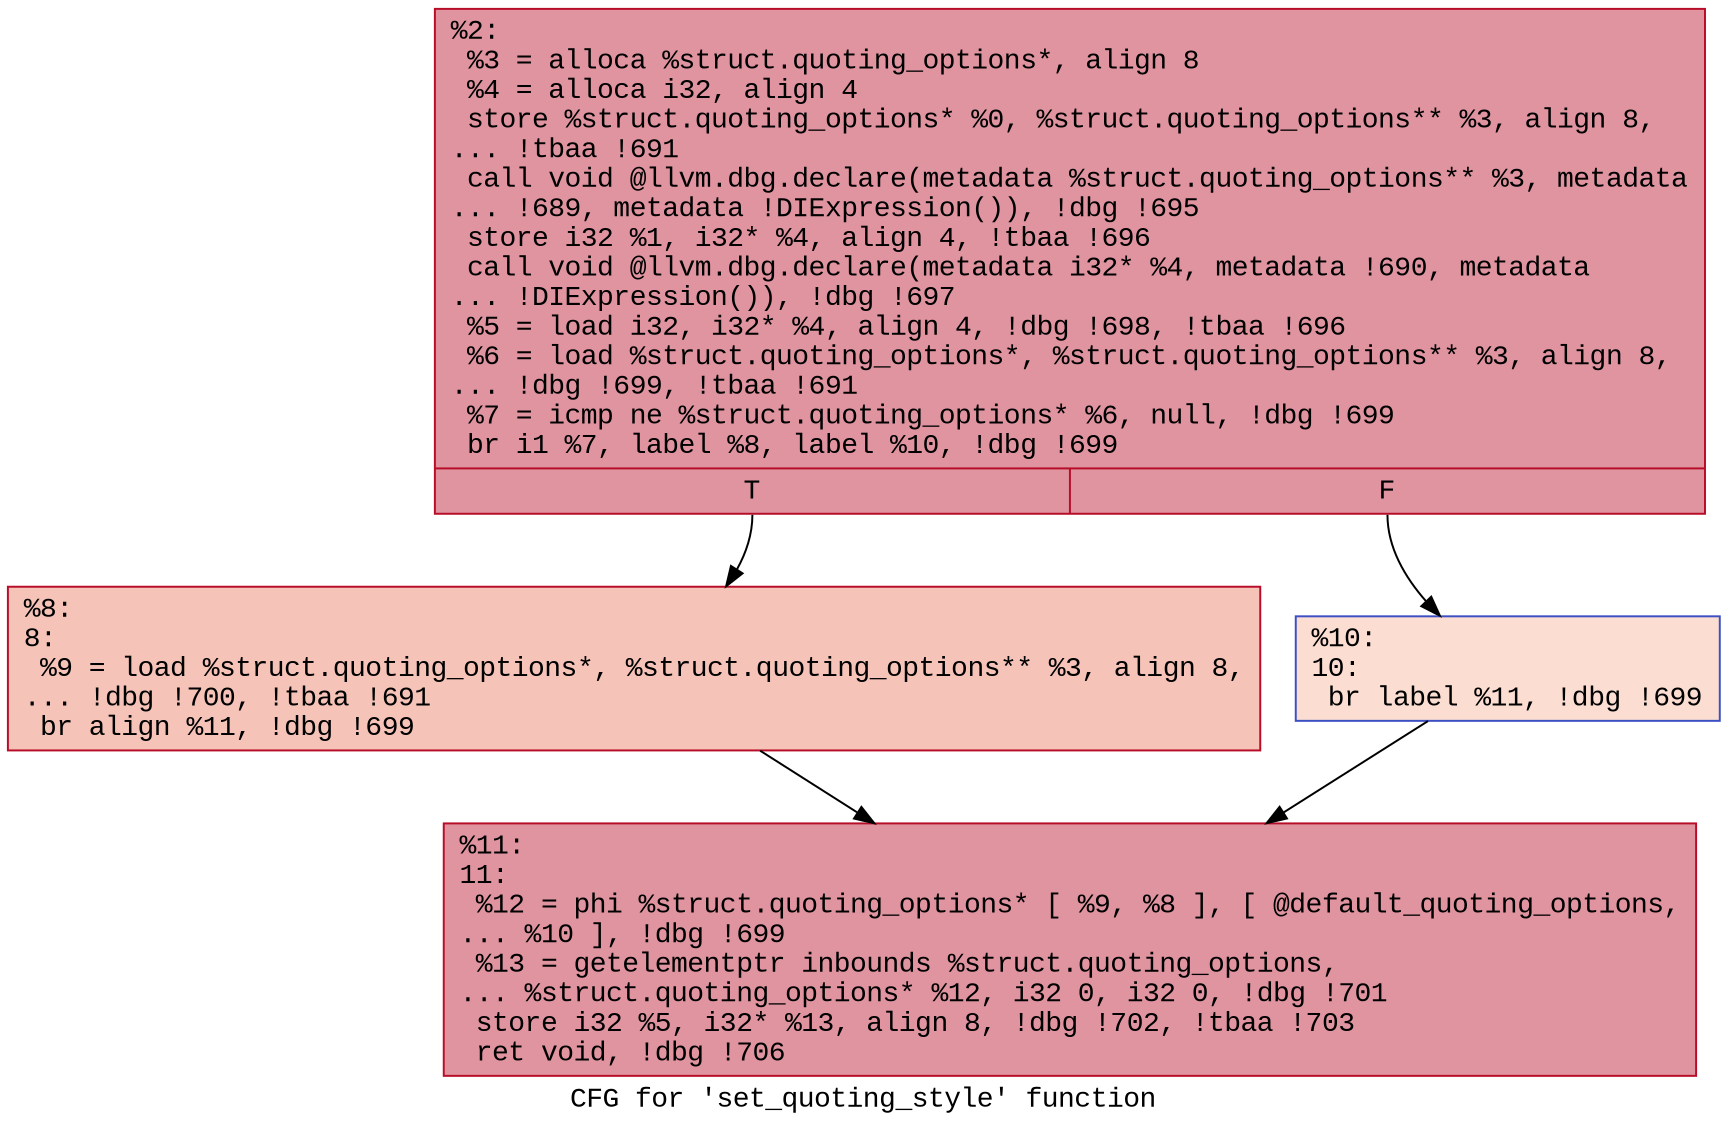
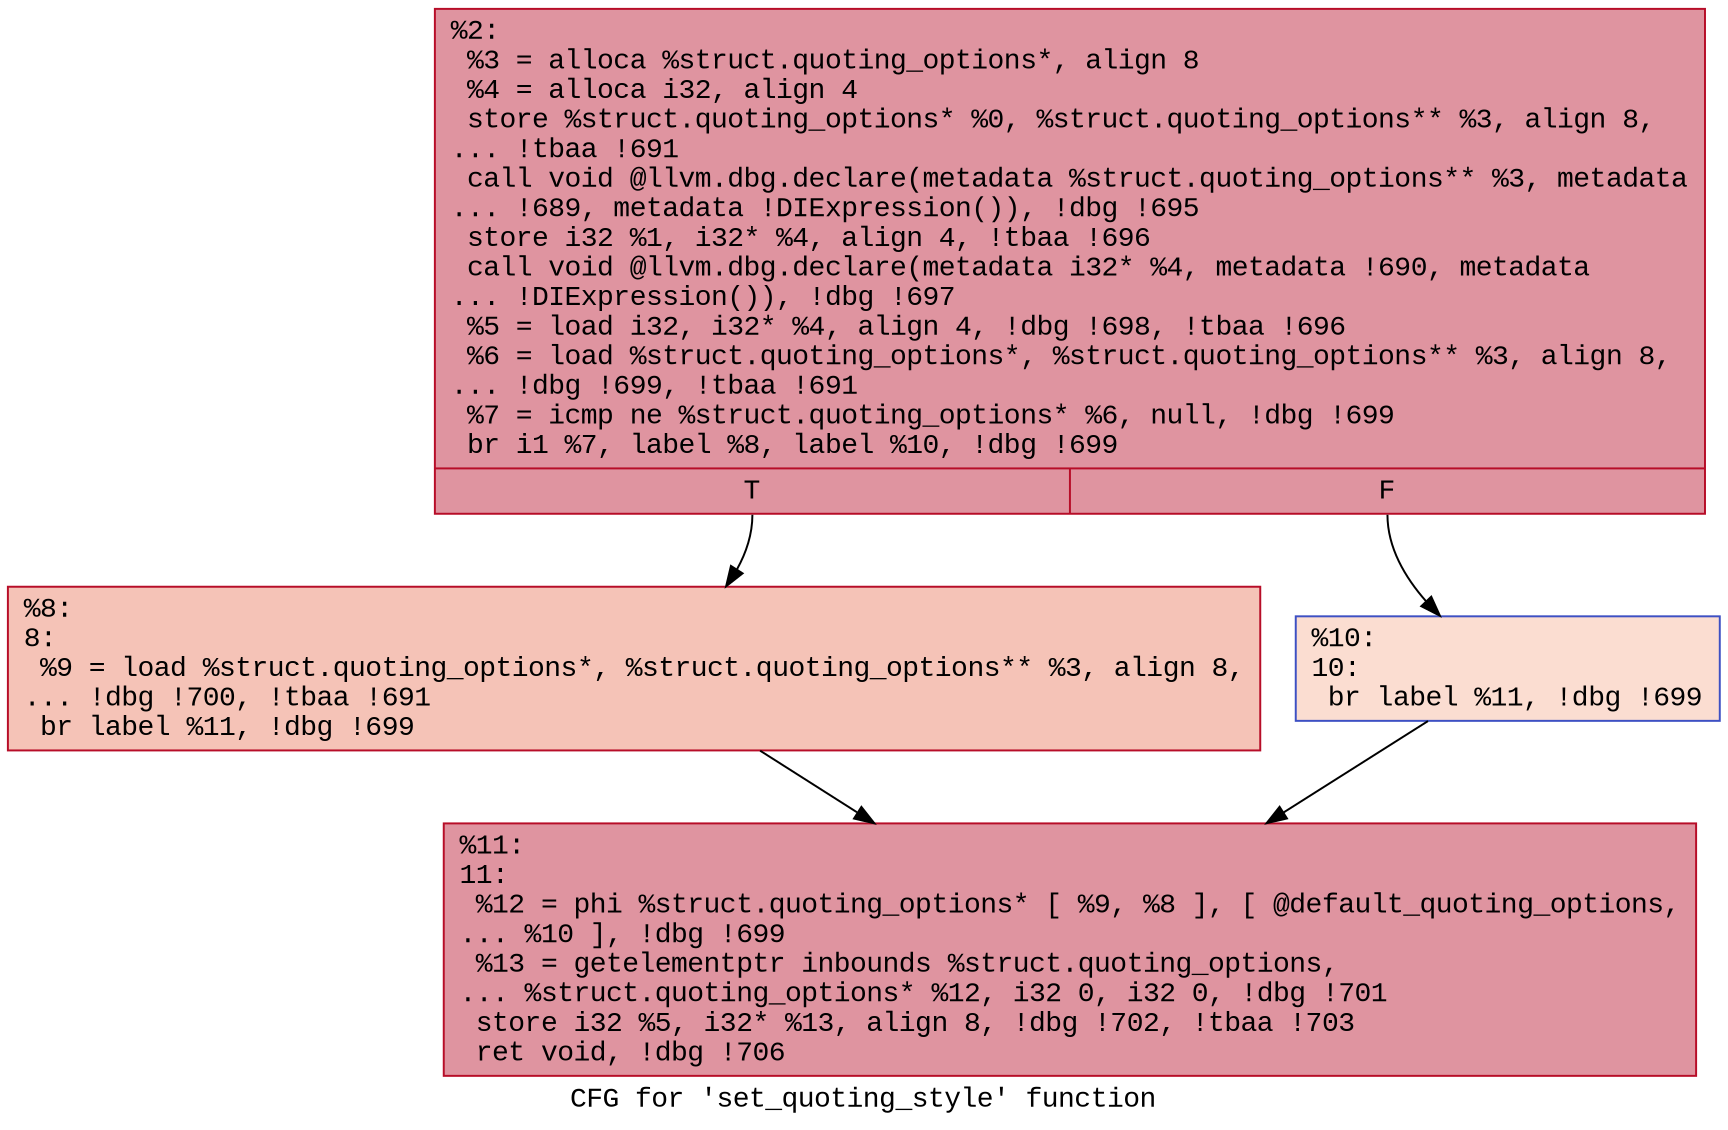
(220, 727) -> (220, 727)
